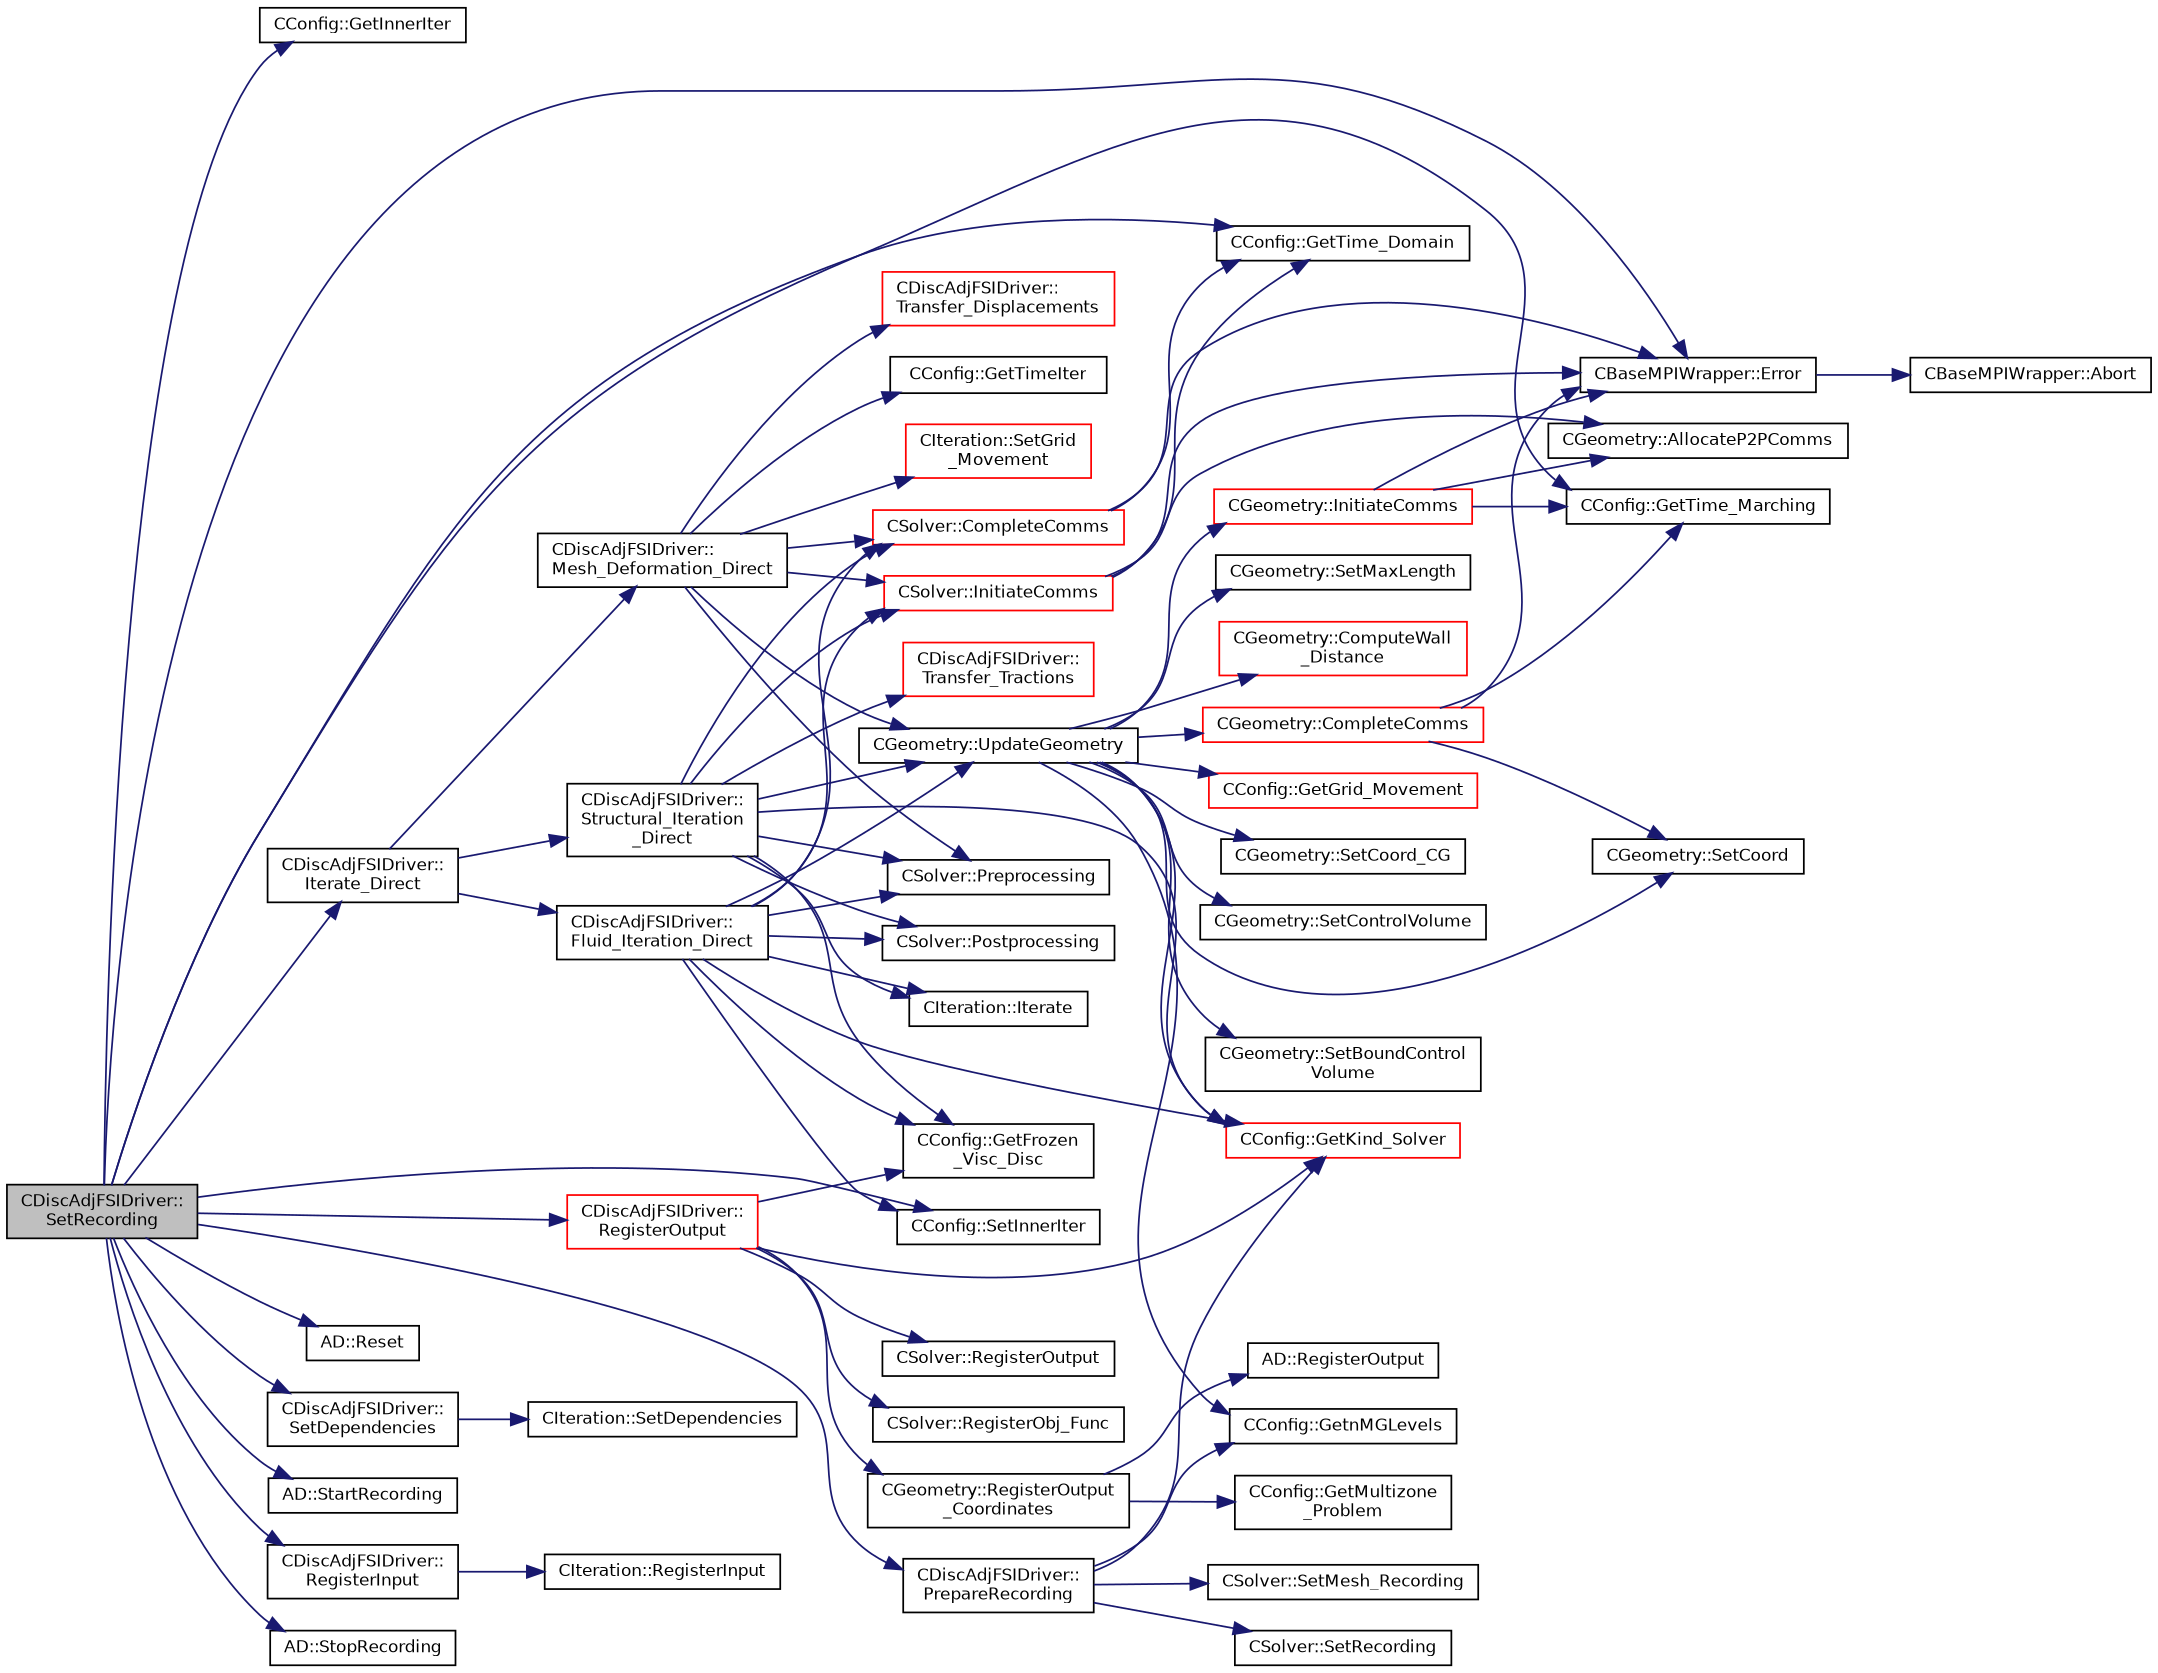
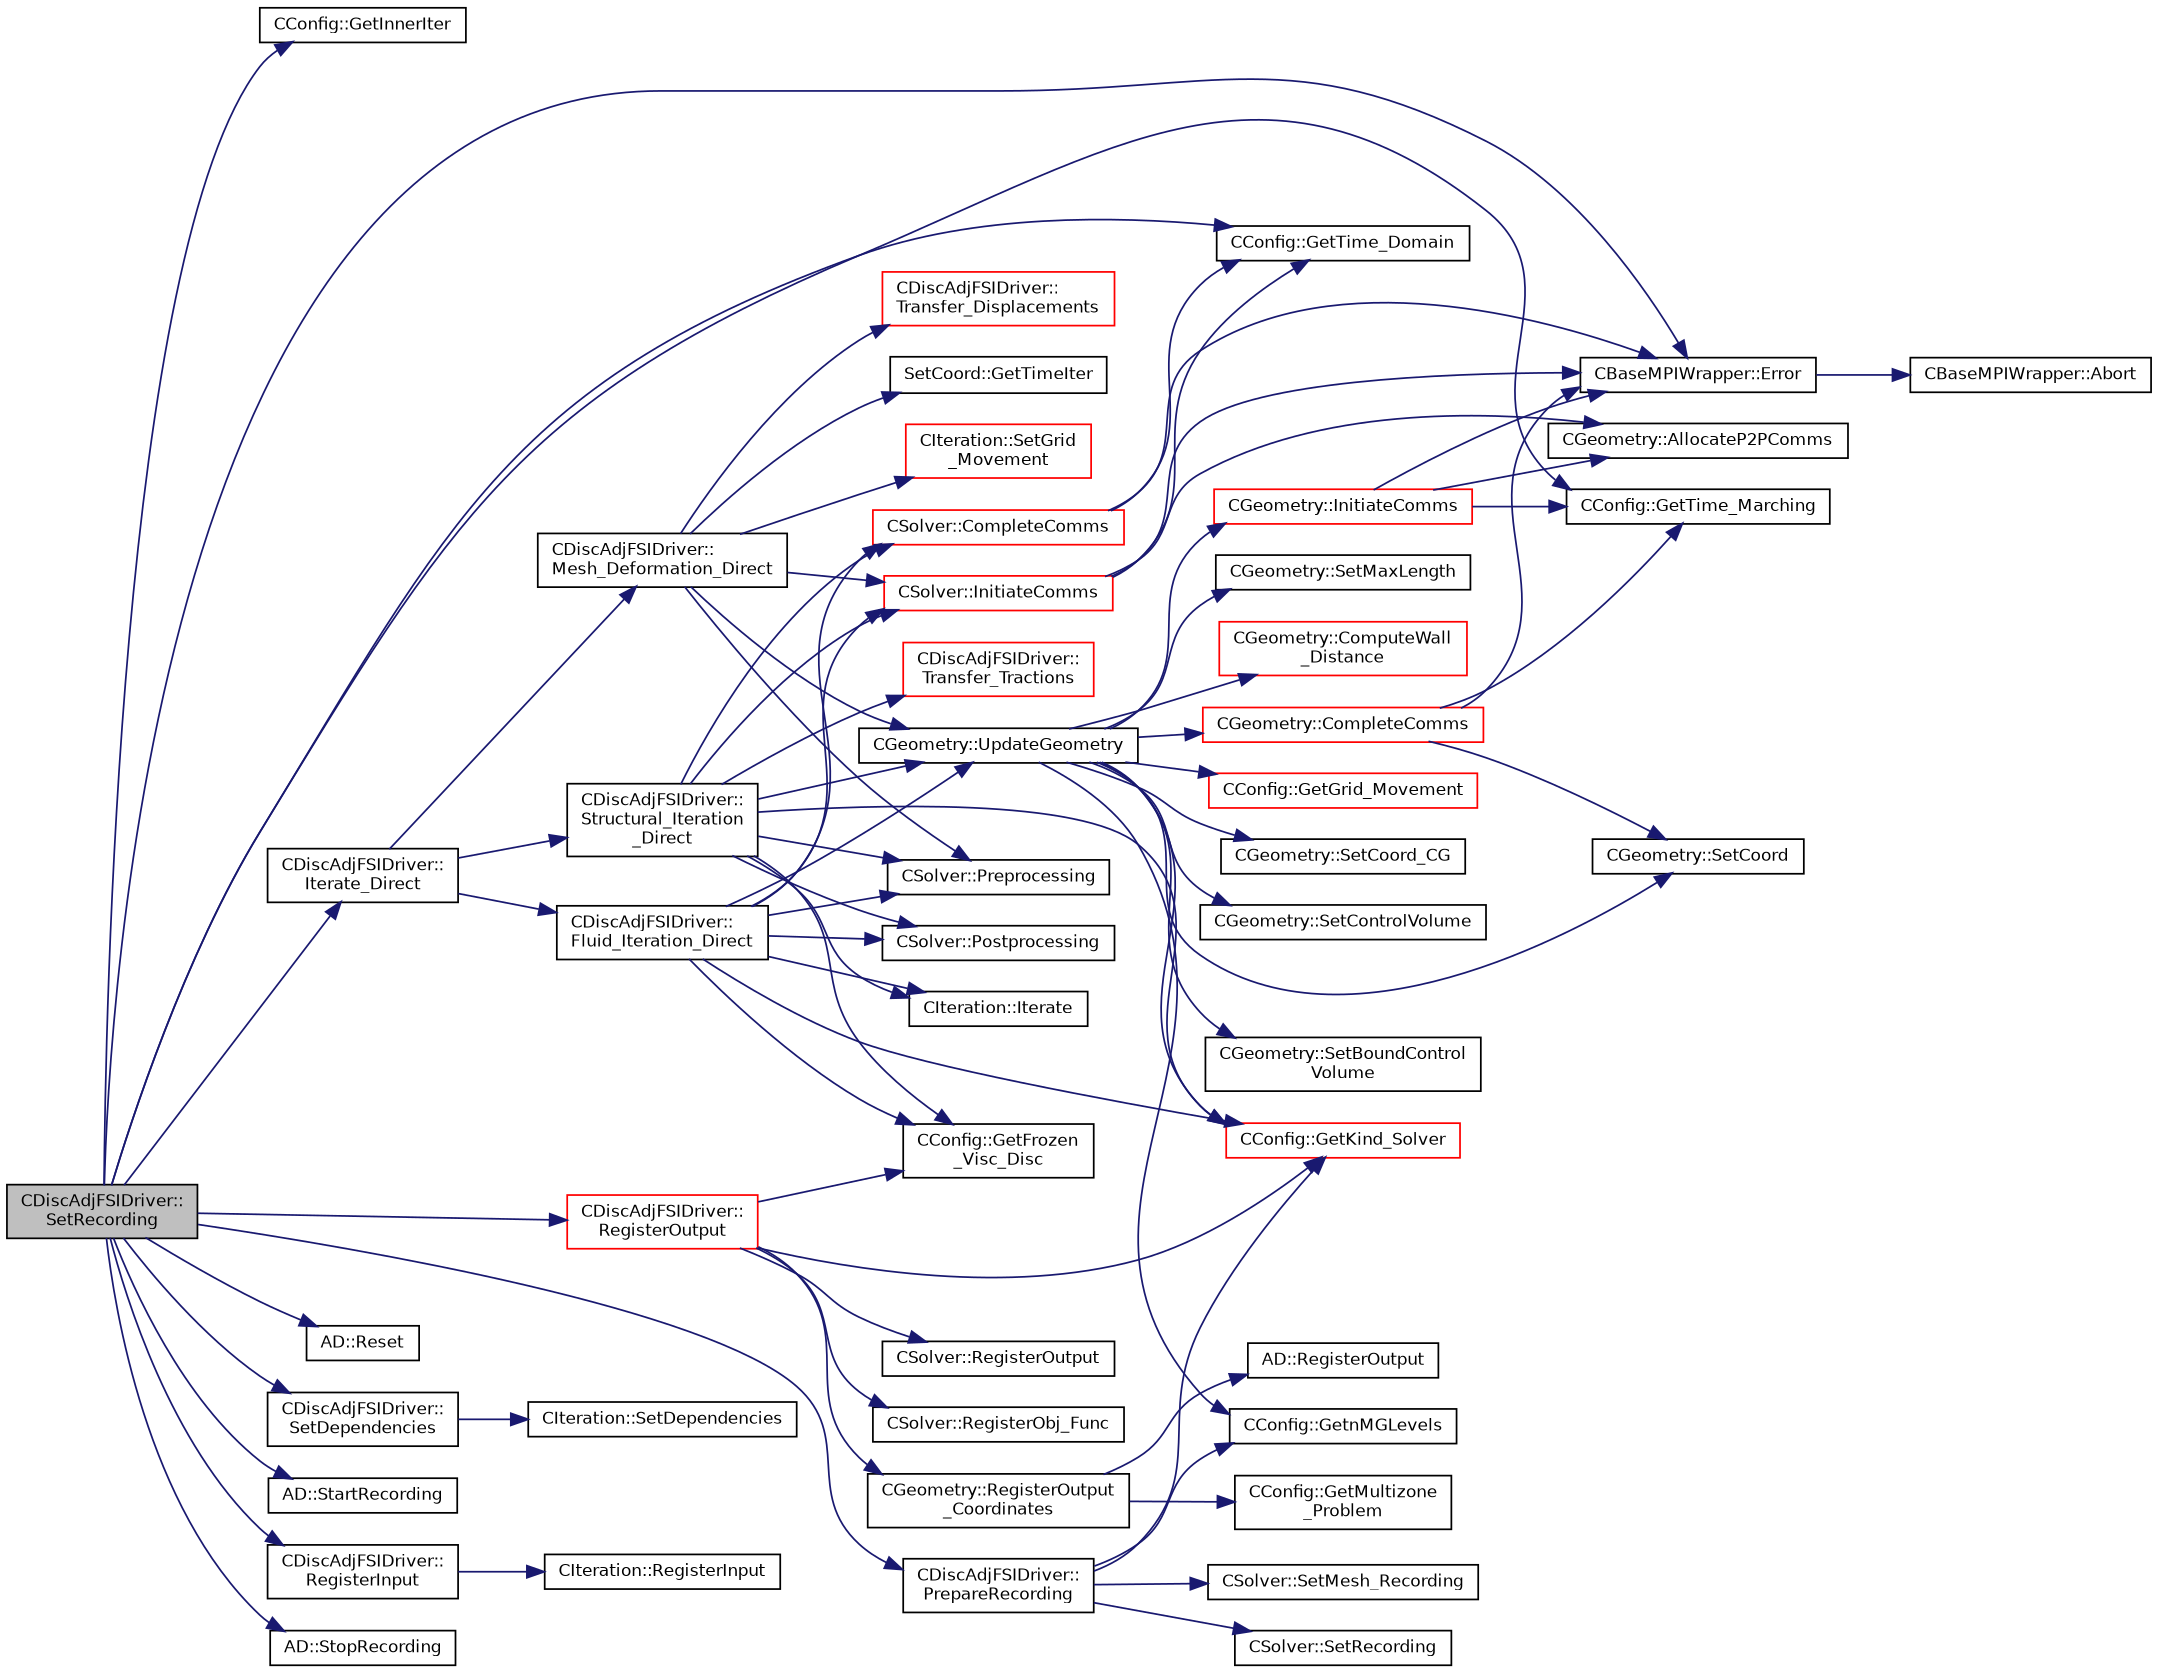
(998, 375) -> (998, 375)
(821, 545) -> none
(998, 1227) -> none
